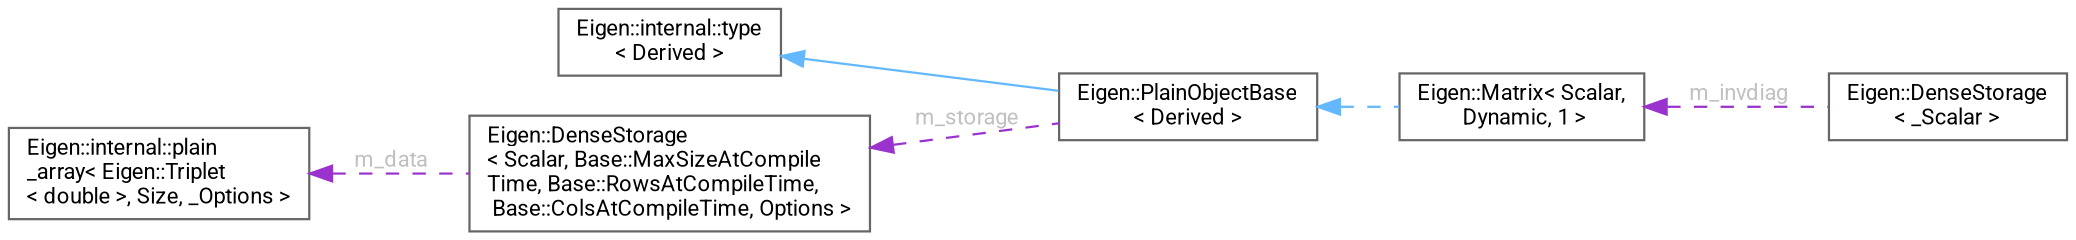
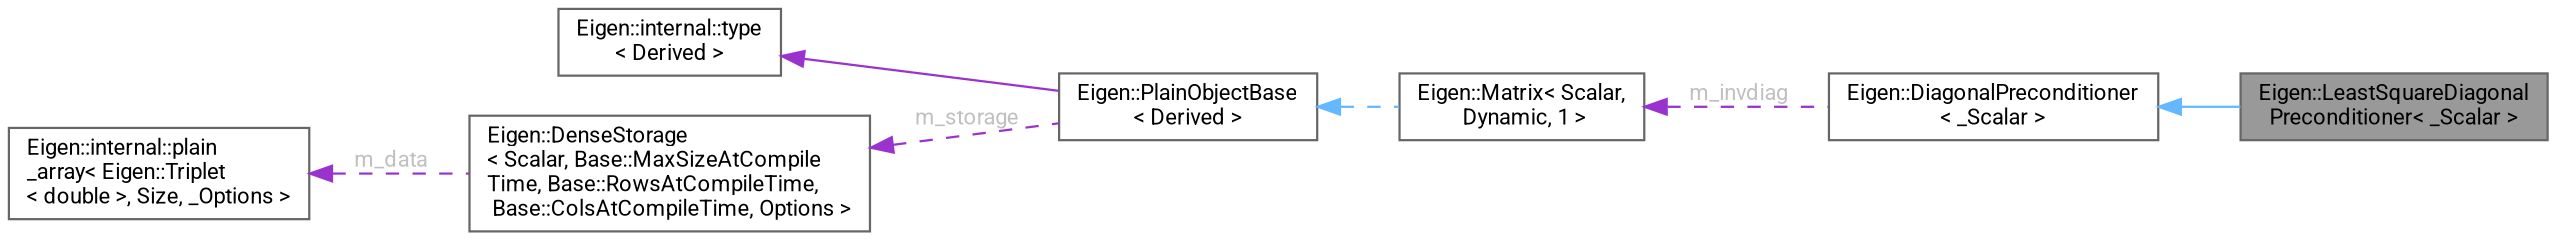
(931, 75) -> (931, 75)
(1948, 107) -> (1994, 107)
none -> (2394, 107)
